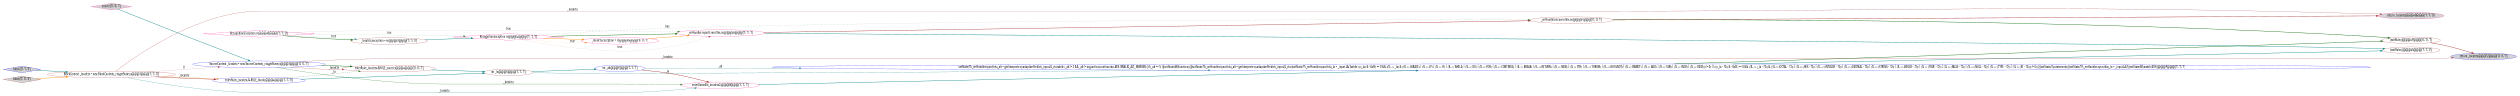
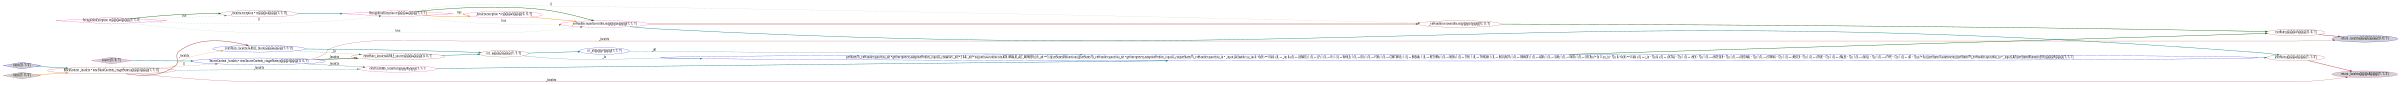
(1995, 18) -> (2329, 66)
(667, 27) -> (551, 5)
(389, 33) -> (259, 20)
(676, 75) -> none
